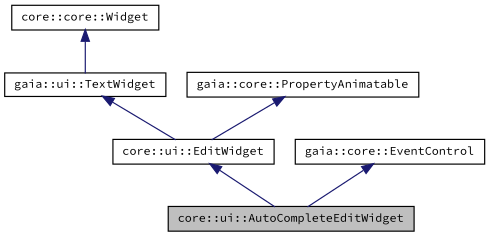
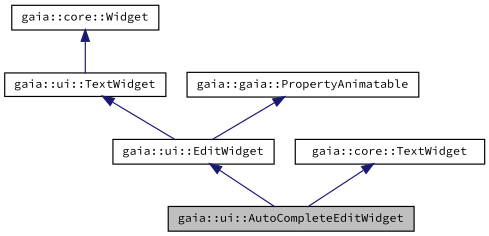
(85, 18) -> (85, 18)
(303, 85) -> (303, 85)
(194, 152) -> (194, 152)
(390, 152) -> (390, 152)
(291, 219) -> (291, 219)
